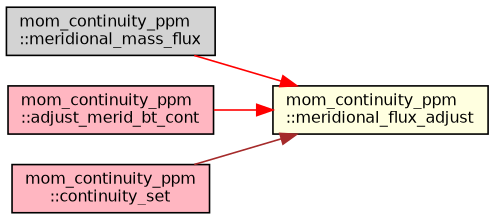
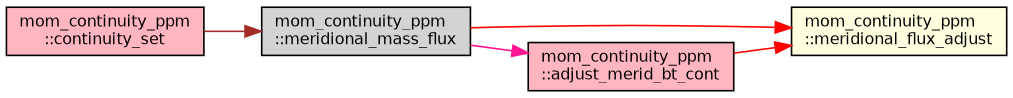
none -> (491, 48)
(238, 152) -> (224, 31)
